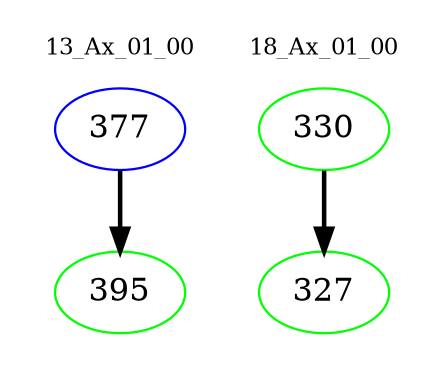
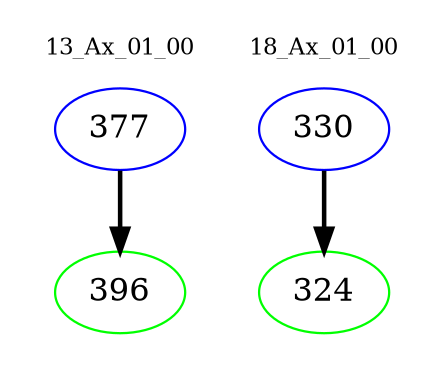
(324, 129) -> (324, 129)
(120, 292) -> (120, 292)
(324, 292) -> (324, 292)
